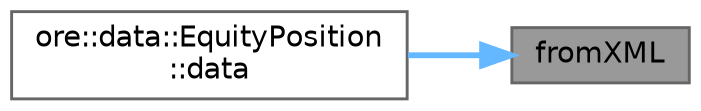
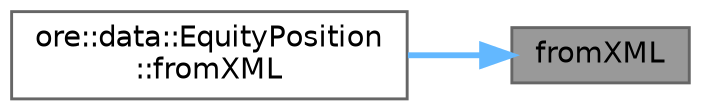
(209, 55) -> (209, 55)
